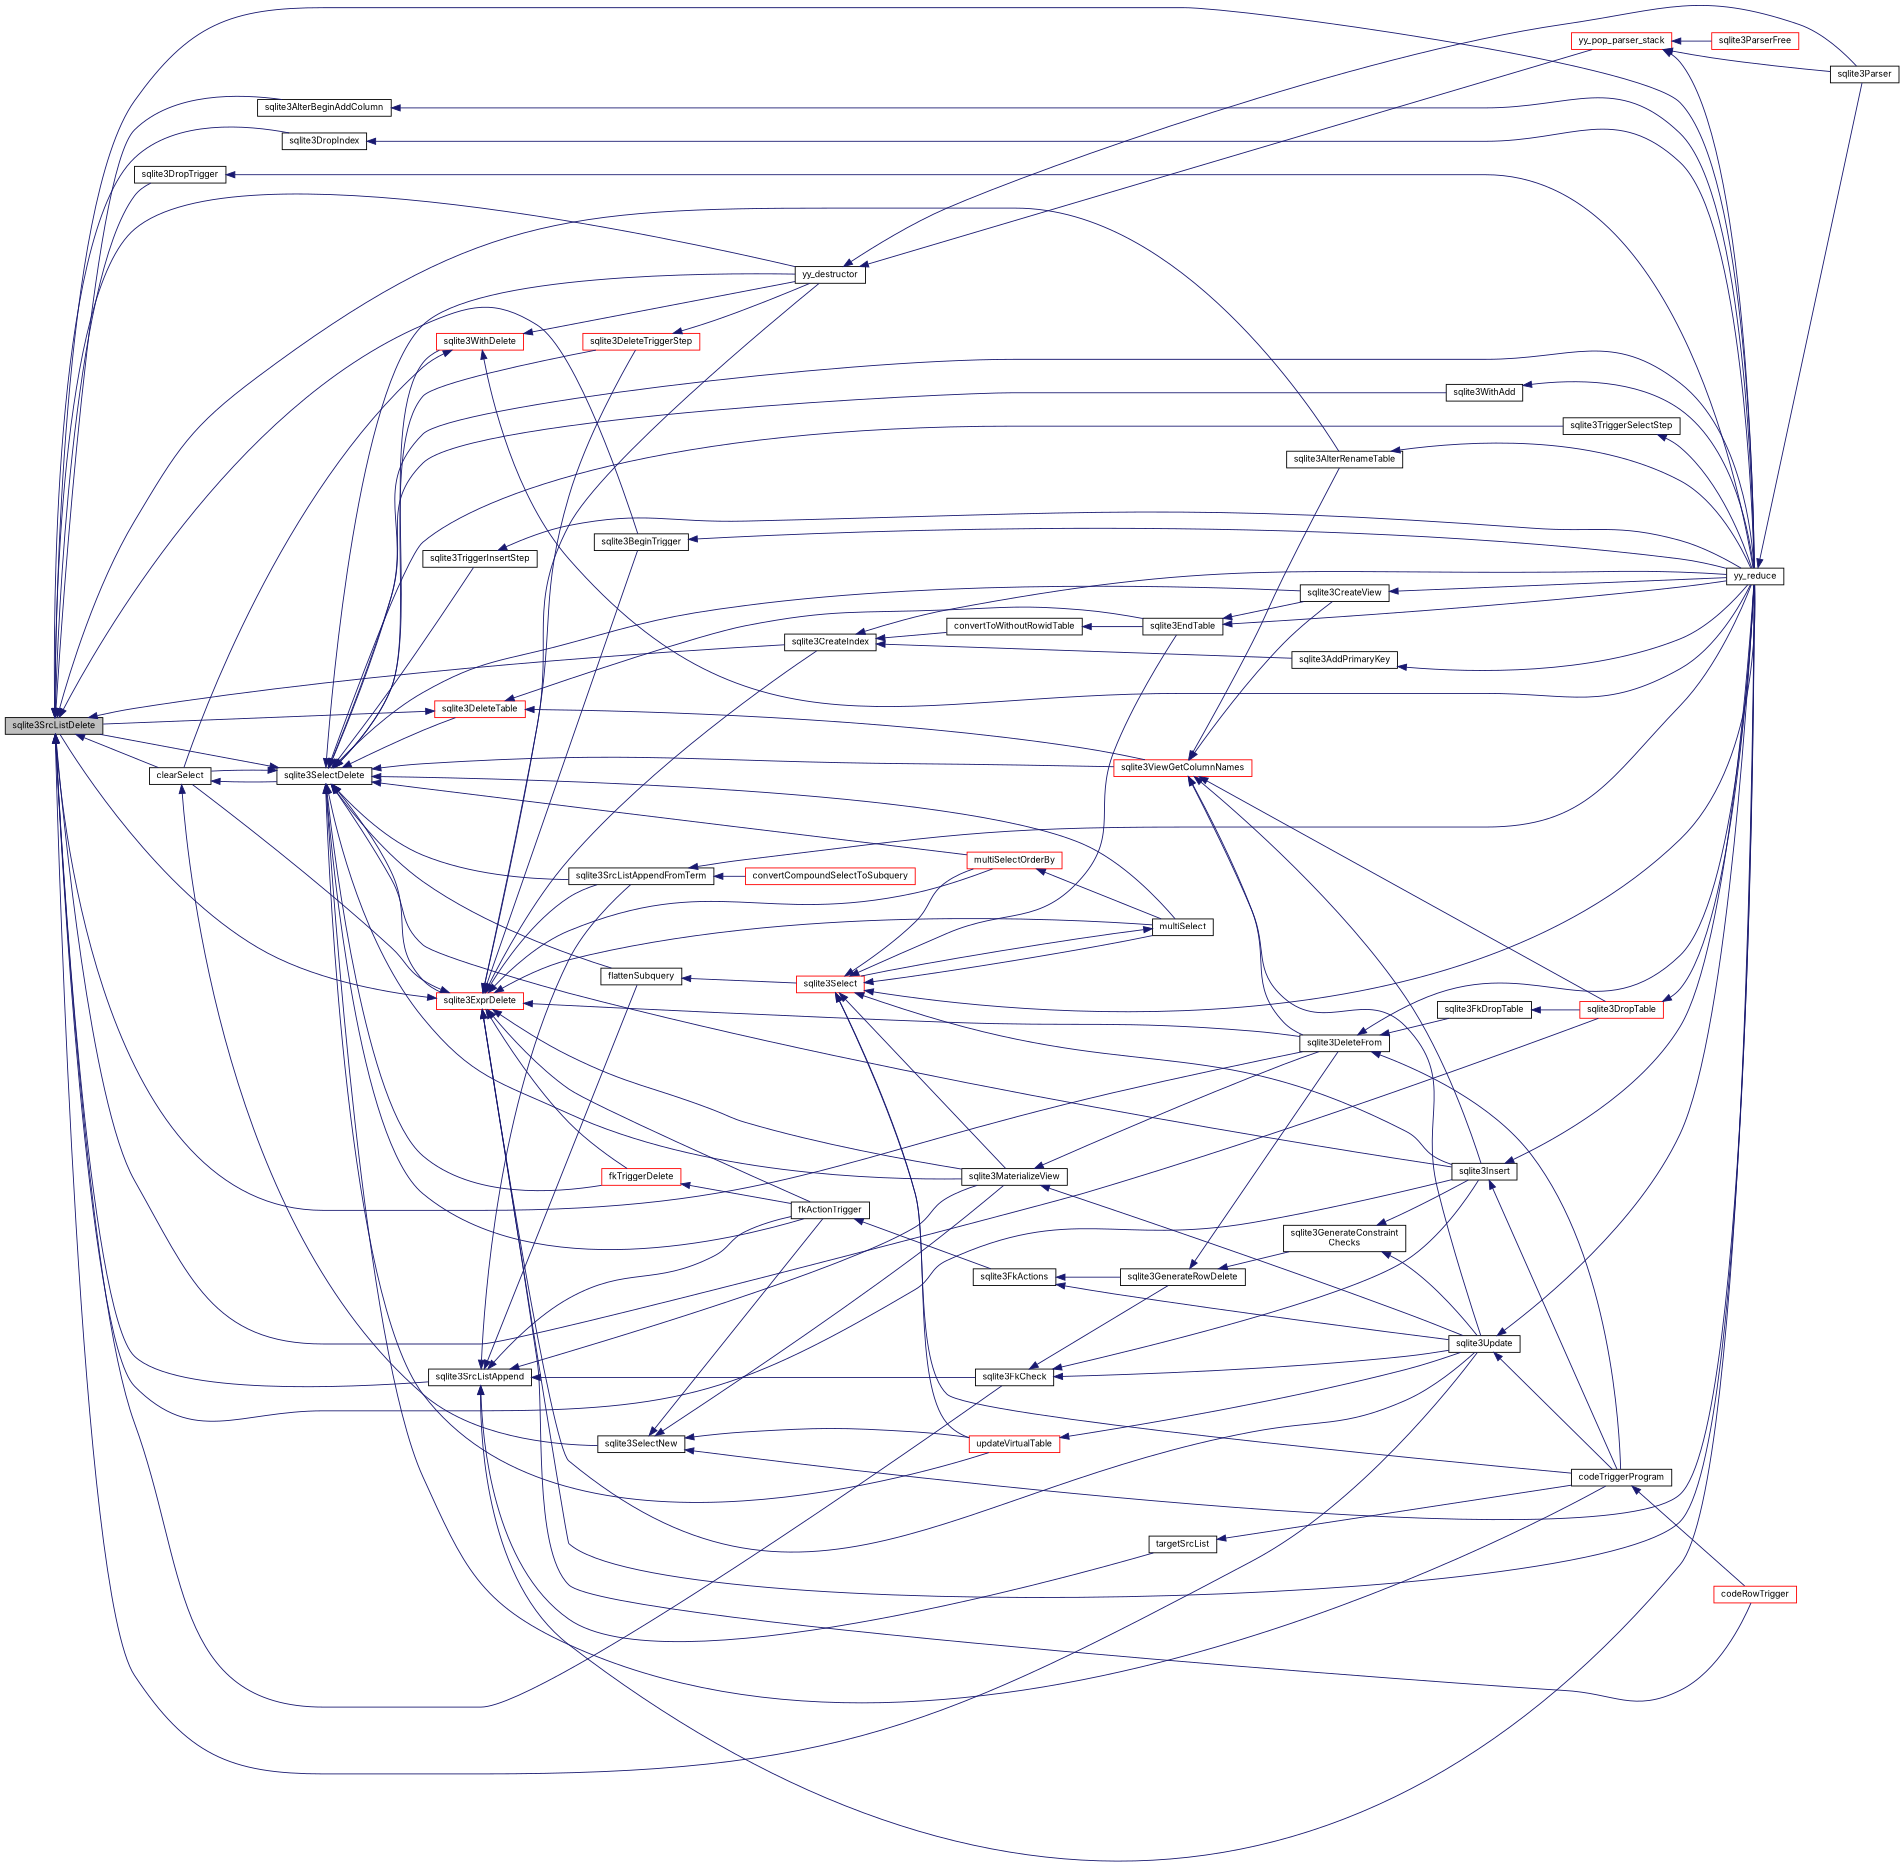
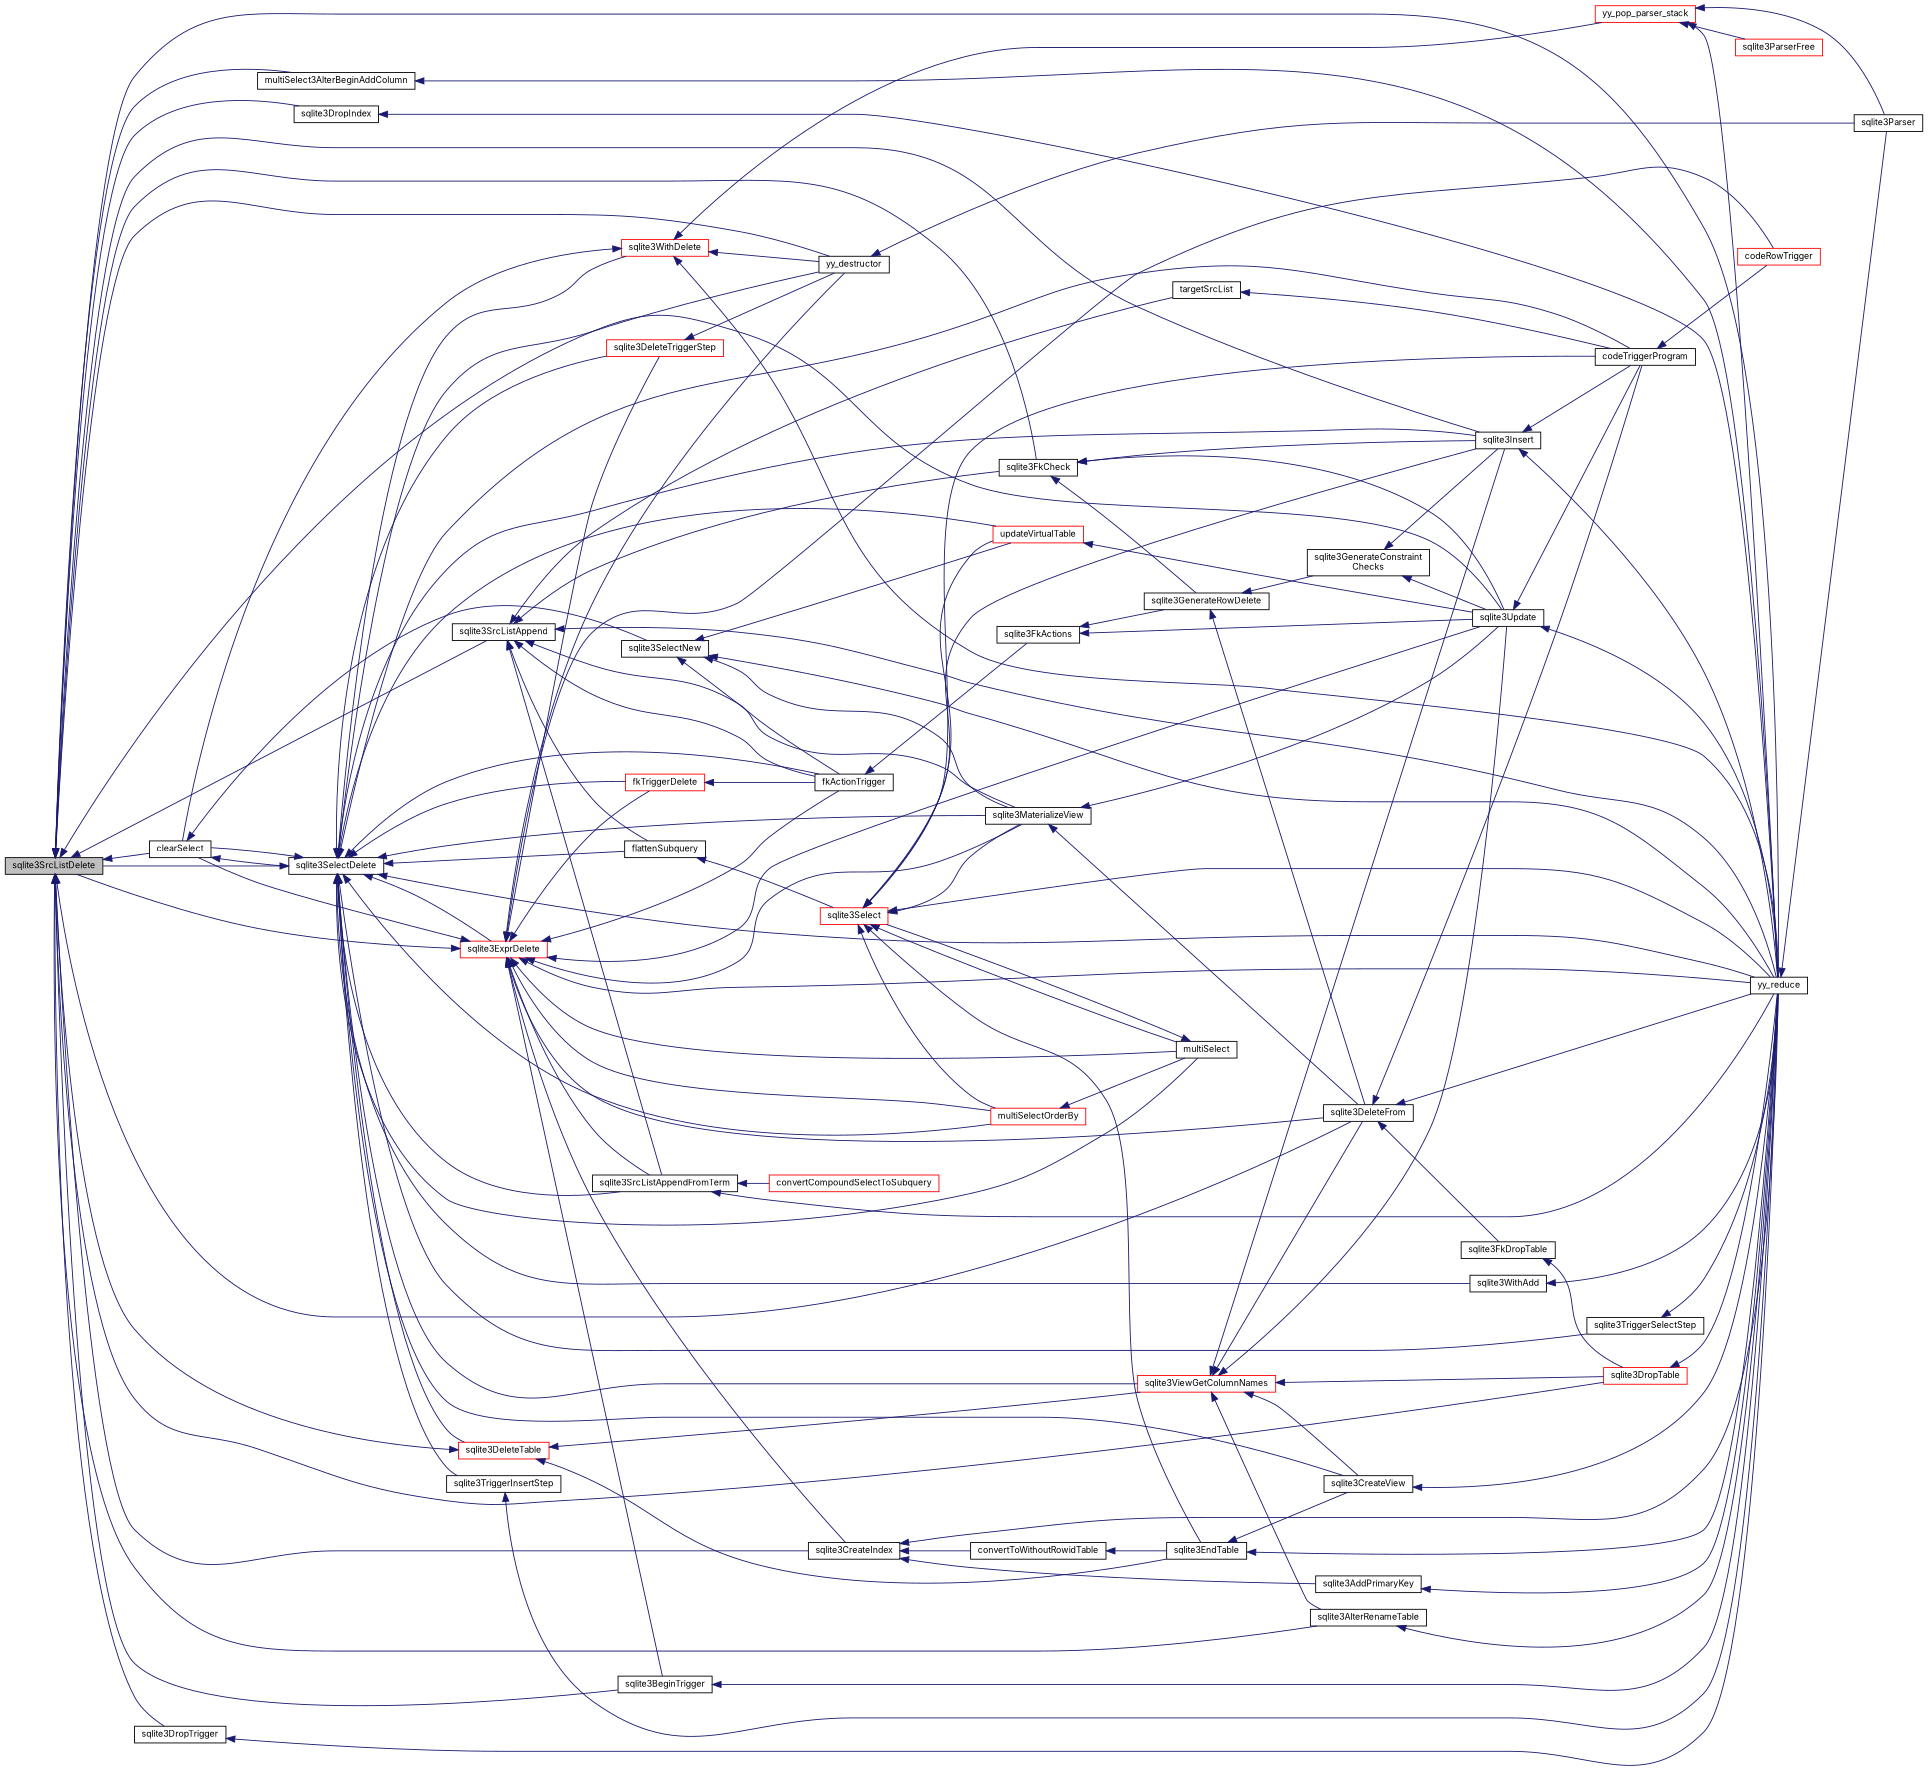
(324, 108) -> (336, 81)
(1230, 157) -> (1115, 47)
